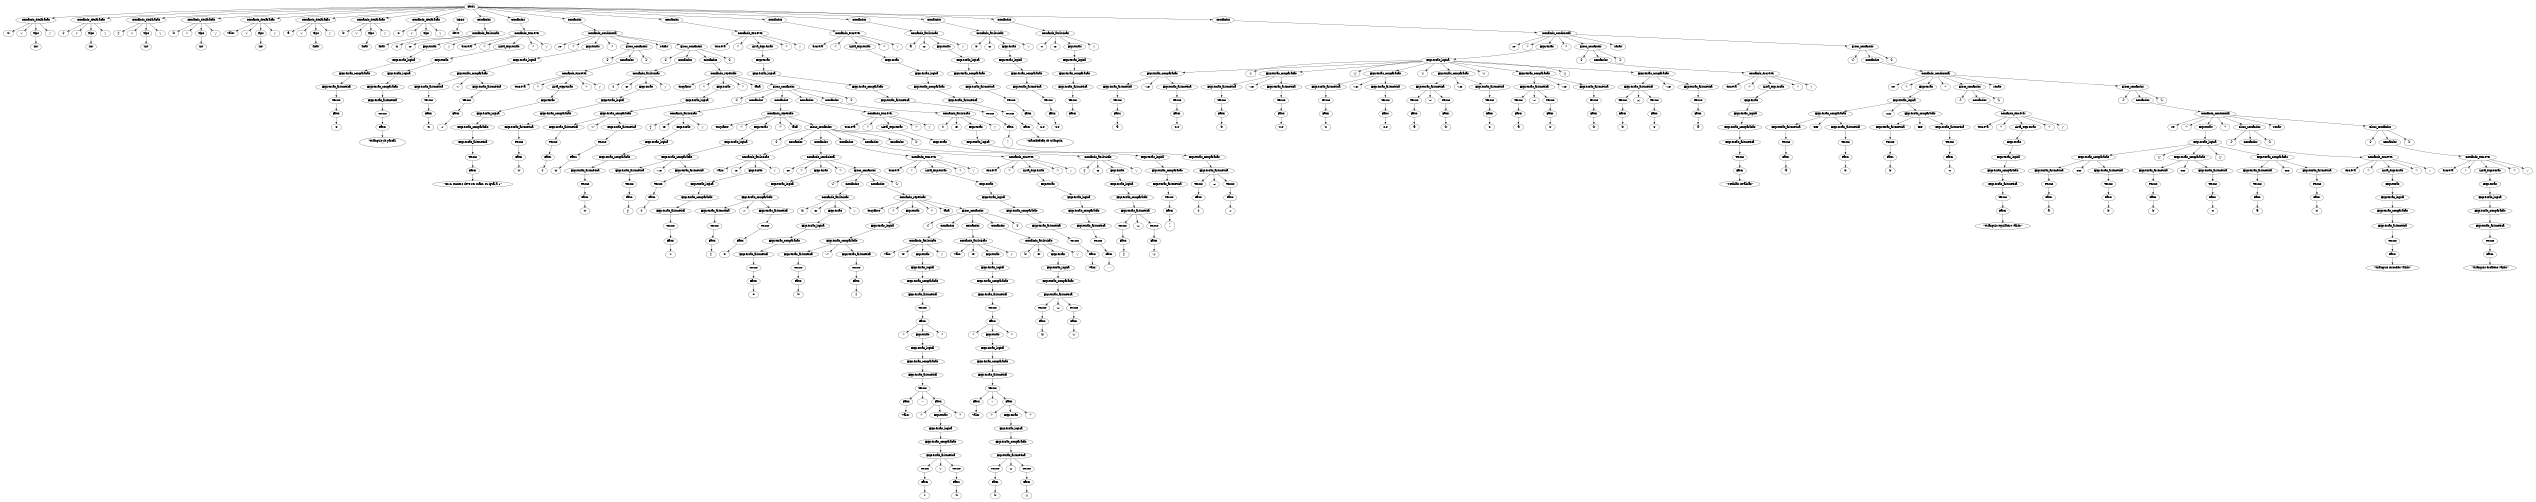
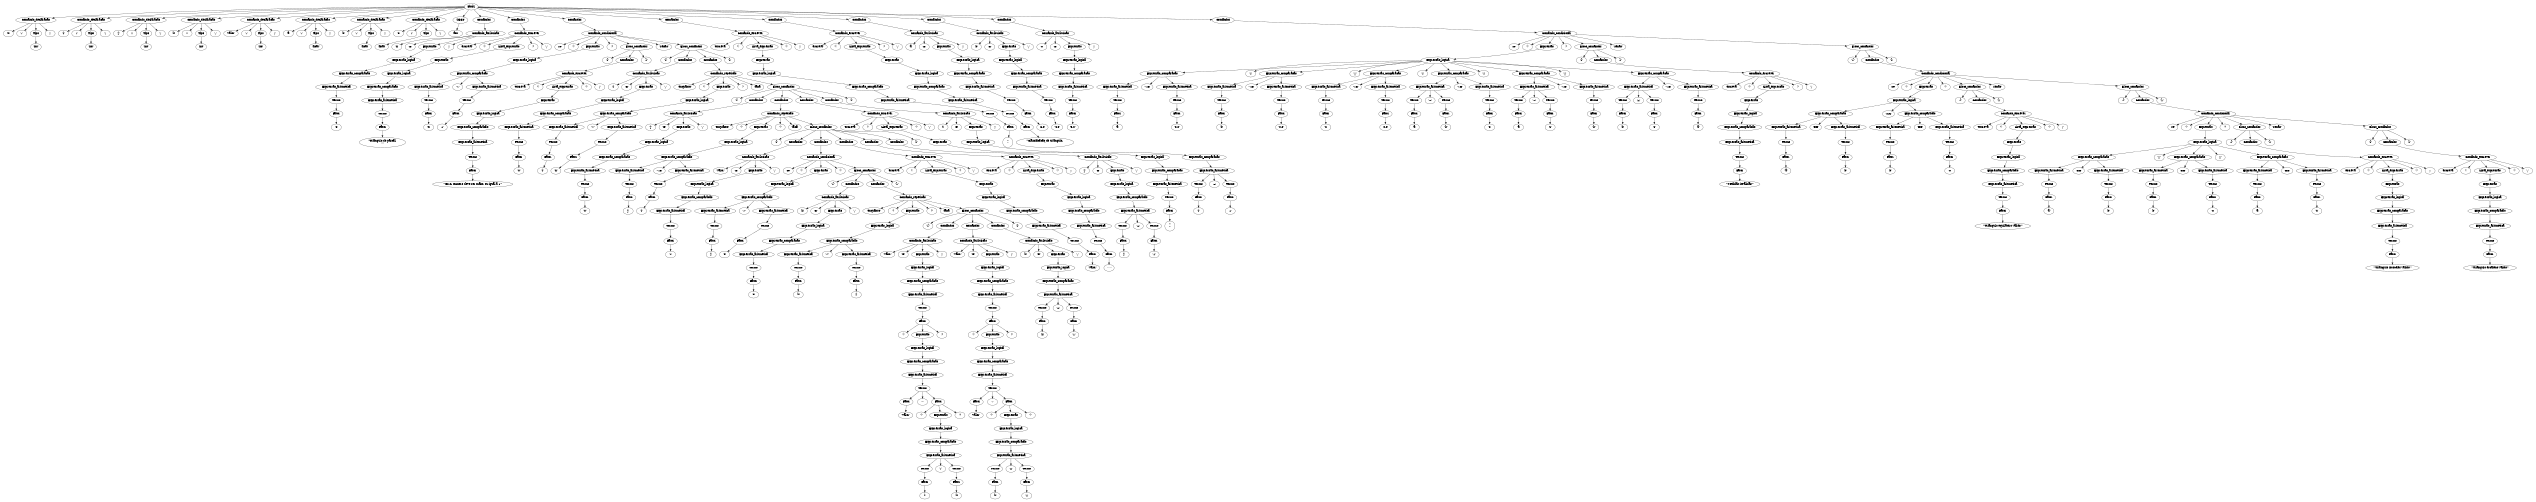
none -> (466, 13)
(456, 34) -> (456, 34)
none -> (1073, 127)
